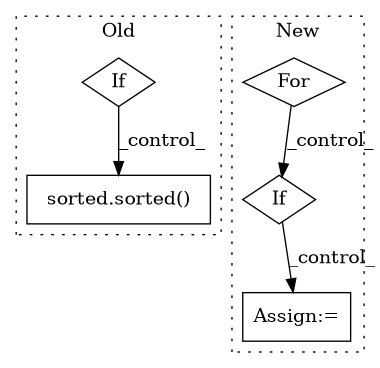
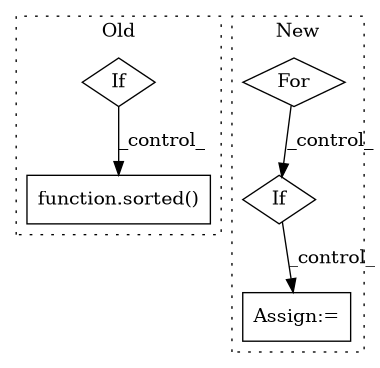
(119, 200) -> (119, 200)
